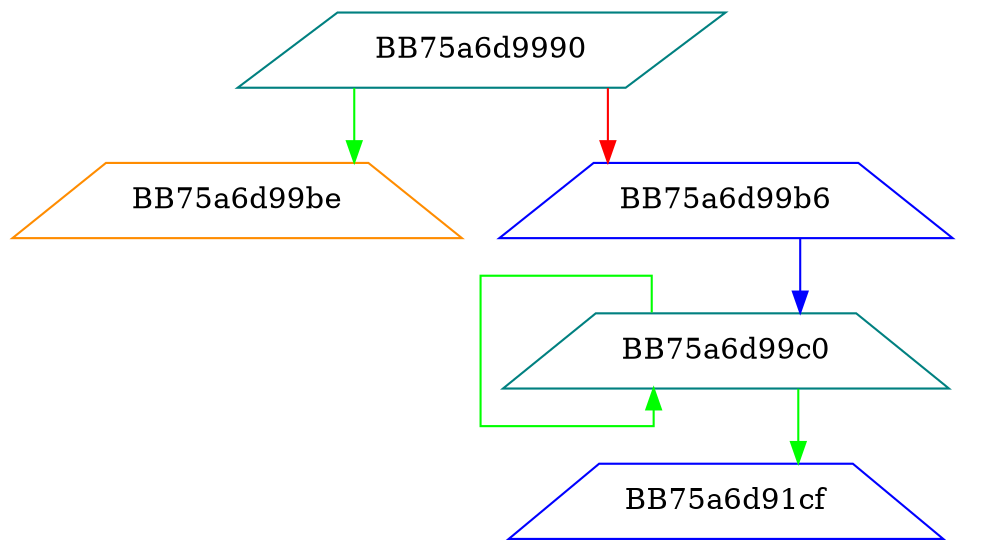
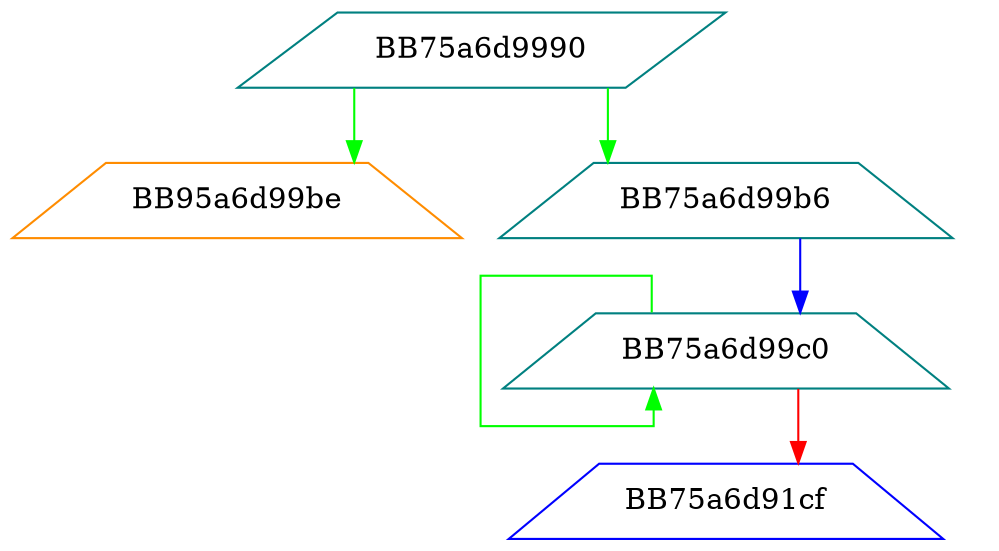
(608, 115) -> (608, 115)
(237, 201) -> (237, 201)
(726, 201) -> (726, 201)
(798, 415) -> (798, 415)
